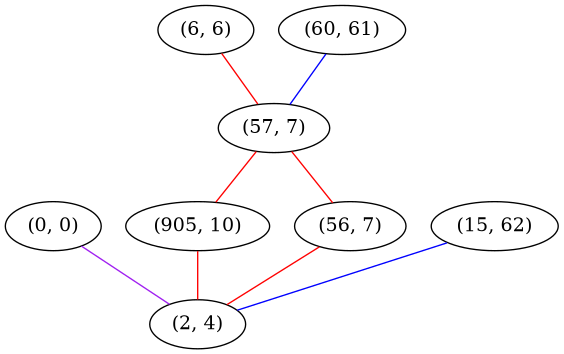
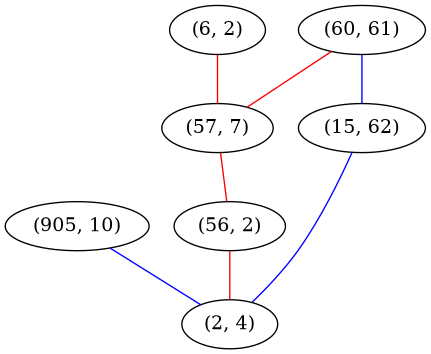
(206, 30) -> (218, 30)
(308, 79) -> (289, 79)
none -> (362, 79)
(236, 177) -> none
(53, 226) -> none
(350, 226) -> (230, 226)
(198, 275) -> (155, 276)
